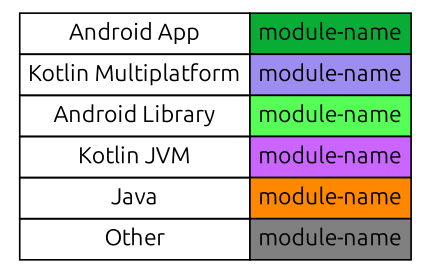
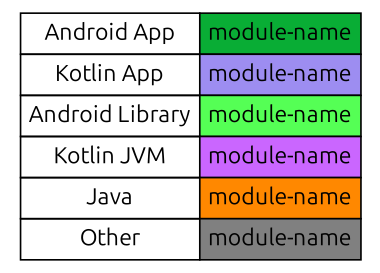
(135, 74) -> (110, 74)
